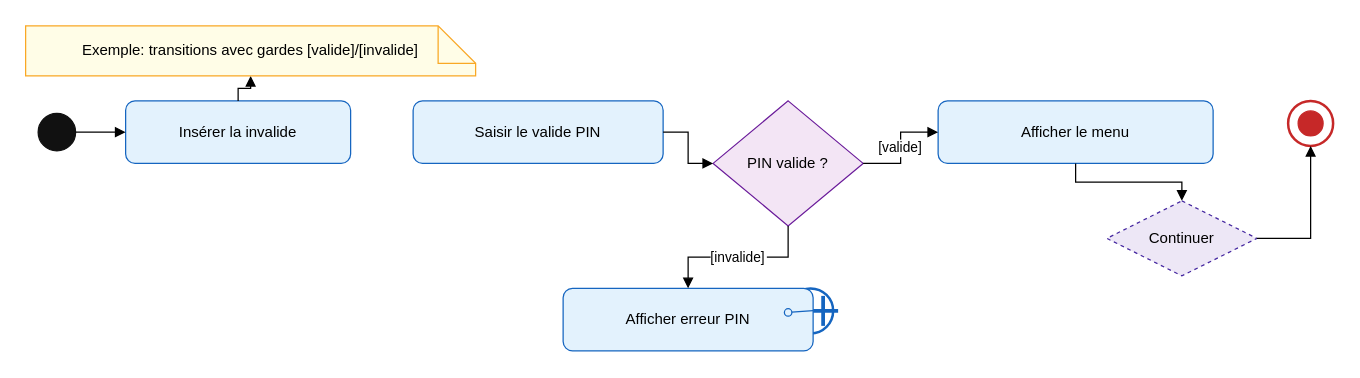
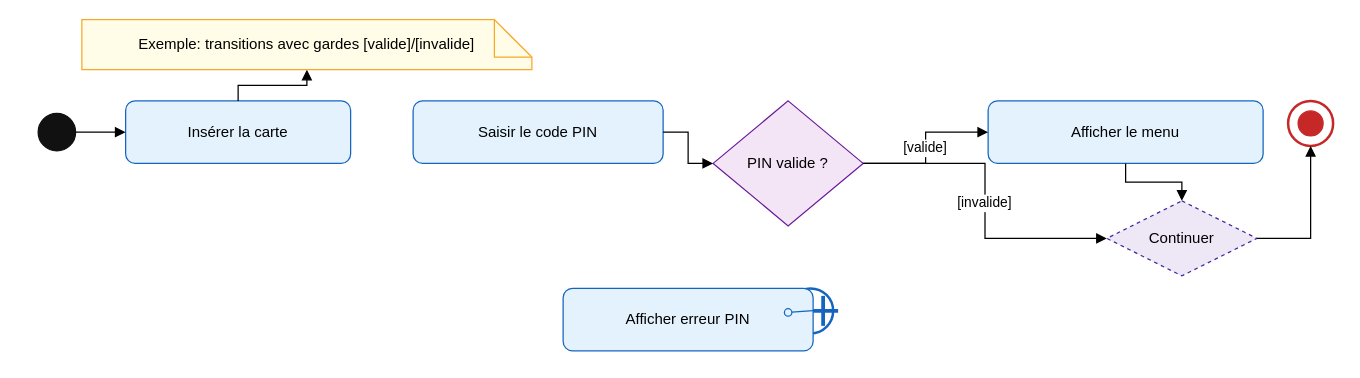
(251, 51) -> (307, 44)
(238, 132) -> (238, 132)
(538, 132) -> (538, 132)
(1076, 132) -> (1126, 132)
(743, 257) -> (985, 227)
